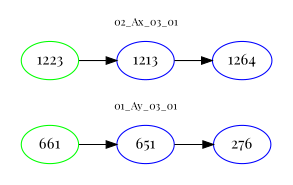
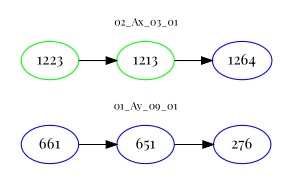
(146, 61) -> (146, 61)
(146, 107) -> (146, 107)
(50, 144) -> (50, 144)
